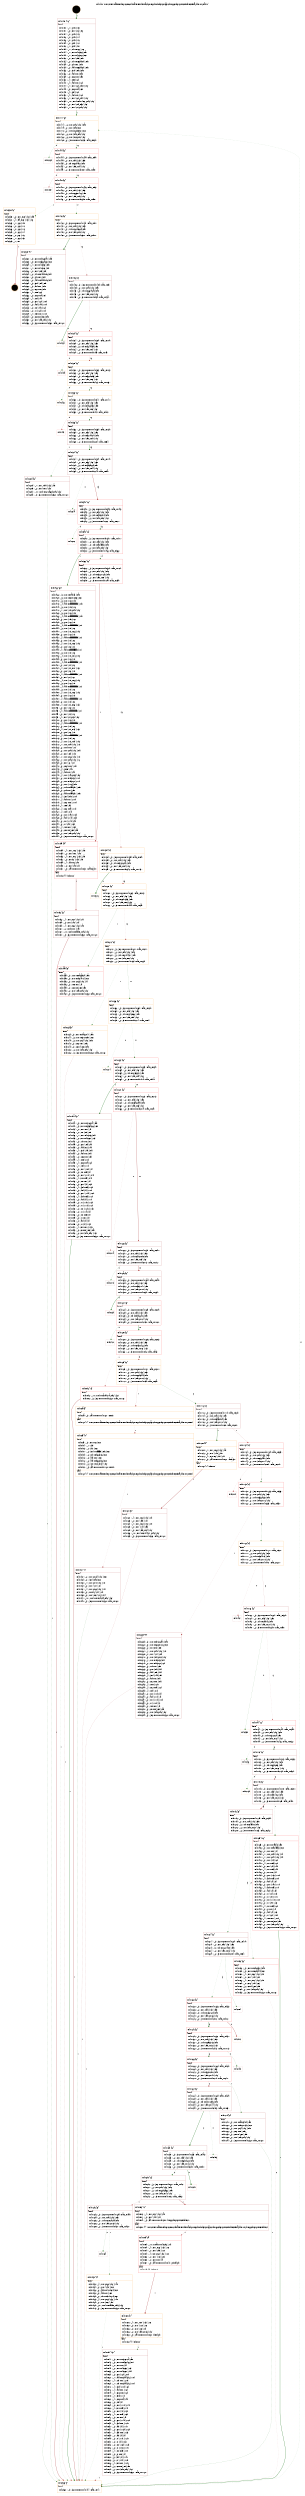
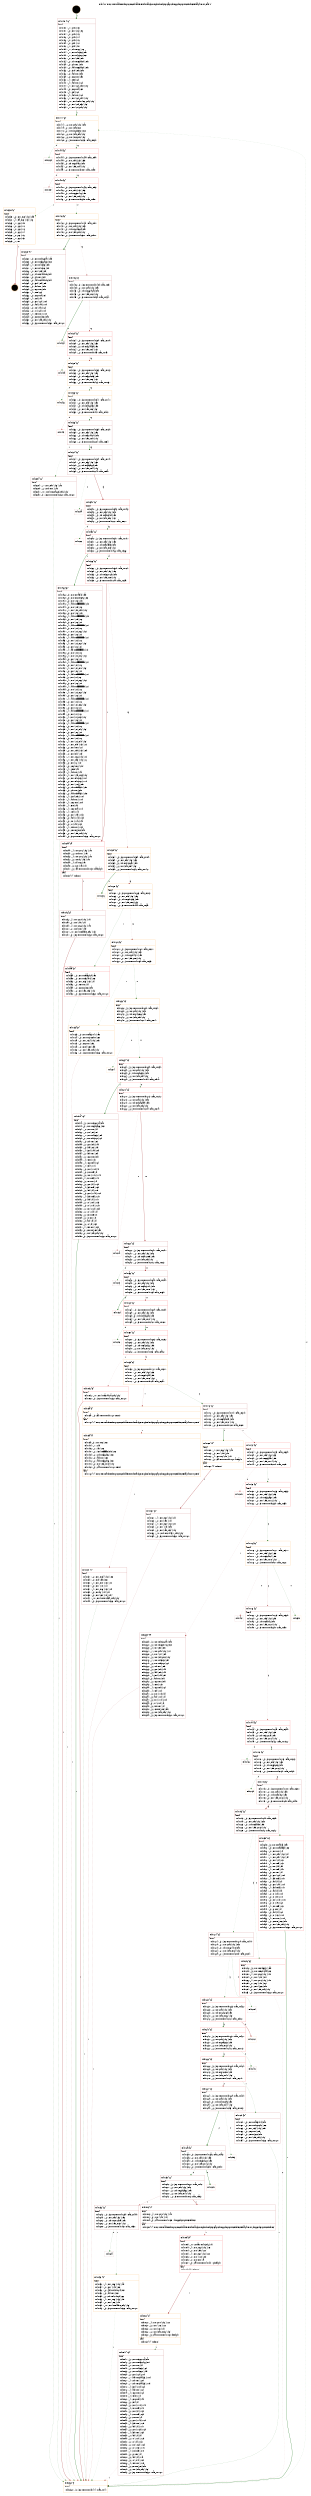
(254, 1680) -> (284, 1590)
